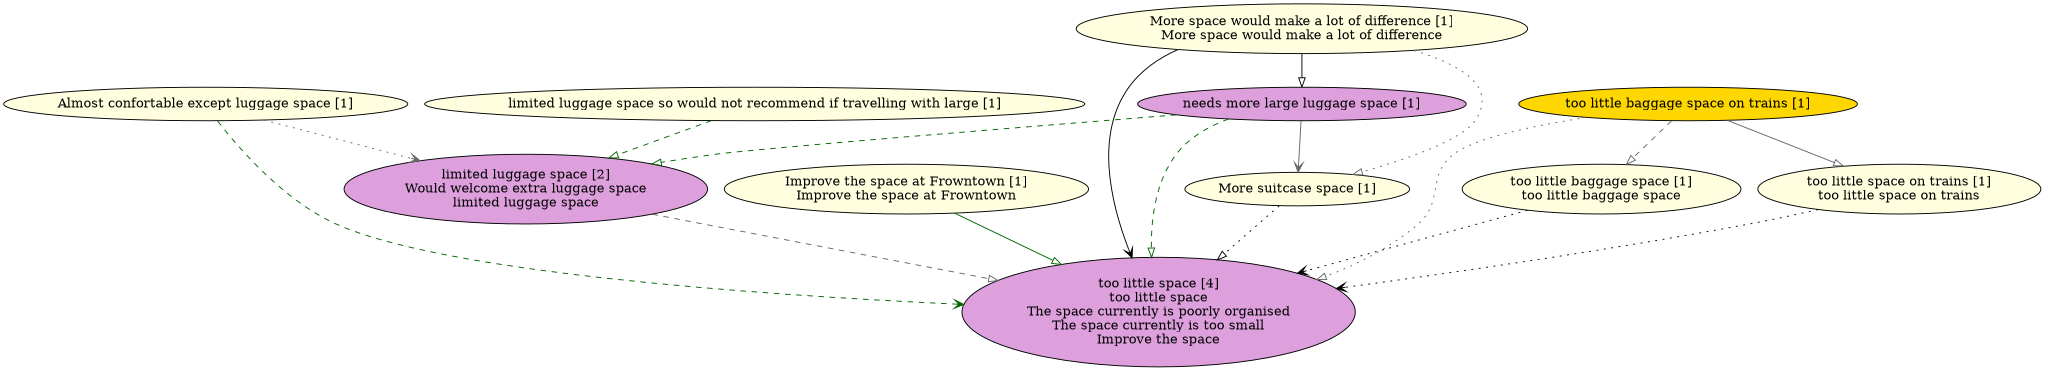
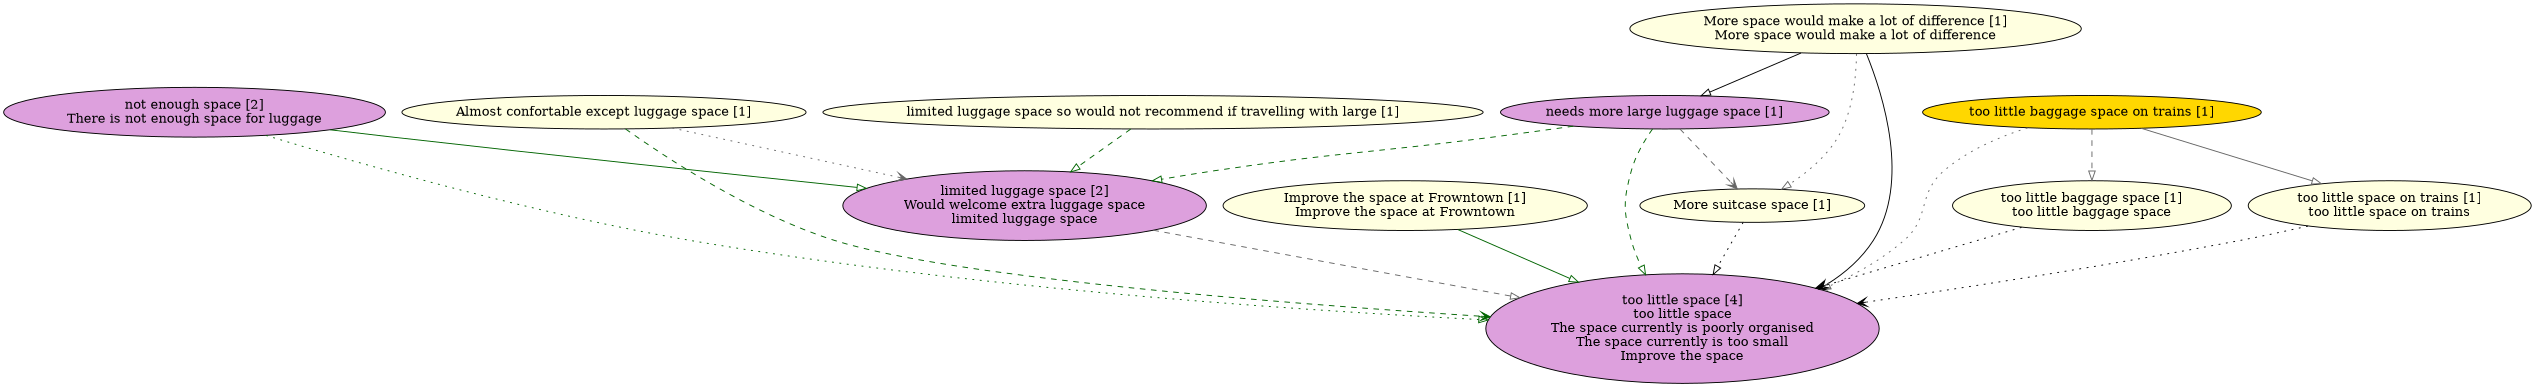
none -> (195, 112)
(1300, 142) -> (1705, 155)
